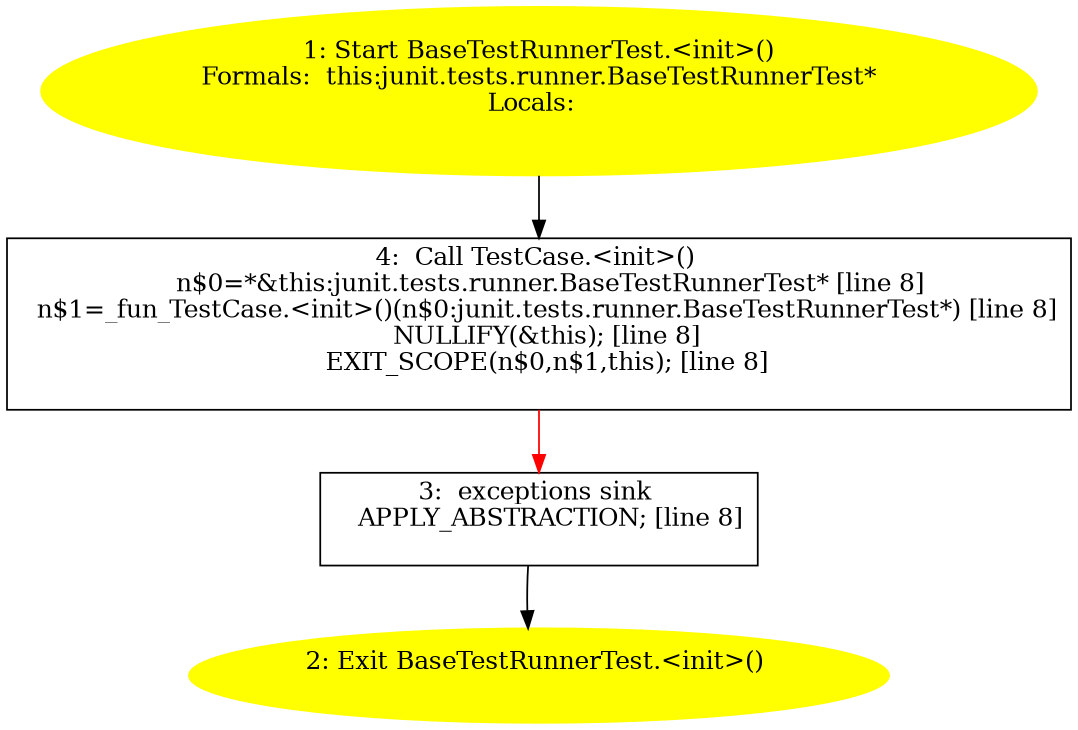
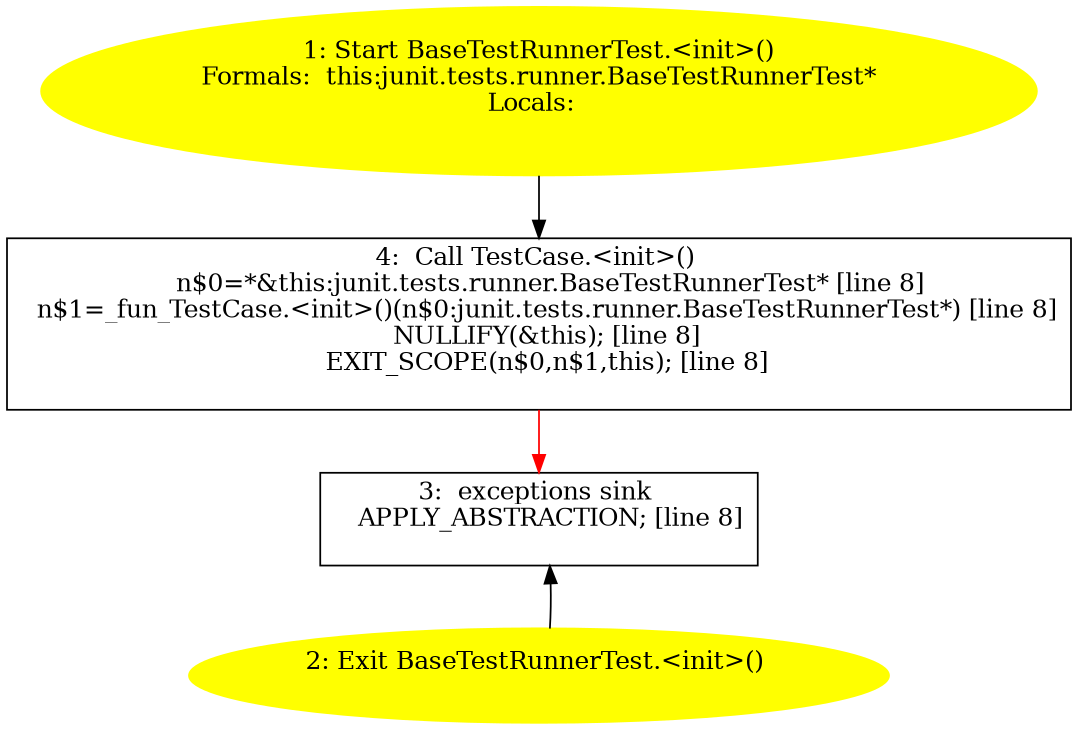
(527, 588) -> (551, 606)
